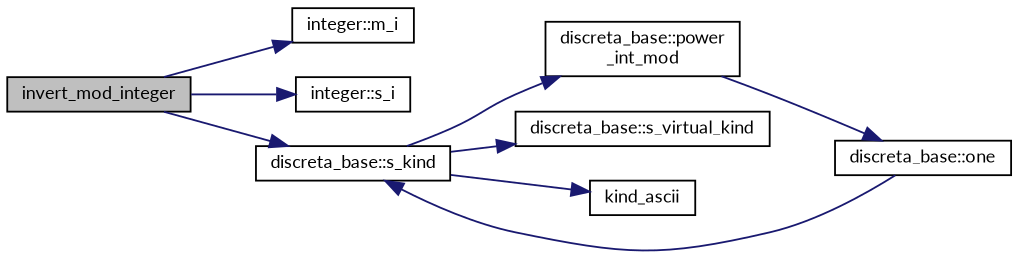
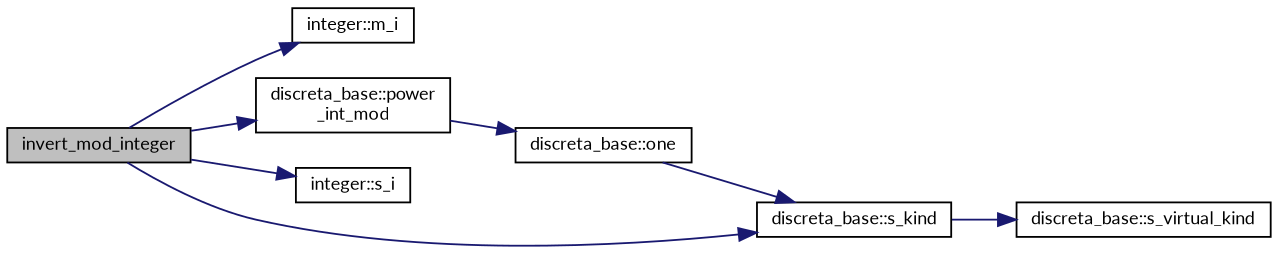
(475, 116) -> (214, 127)
(643, 198) -> none
